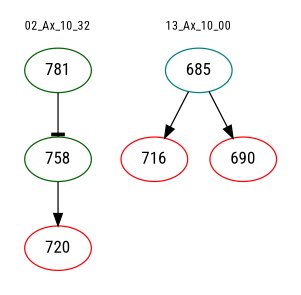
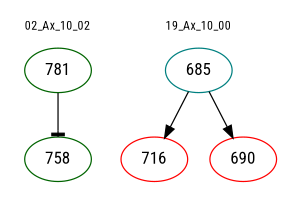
(58, 27) -> (58, 27)
(199, 27) -> (199, 27)
(58, 248) -> none
